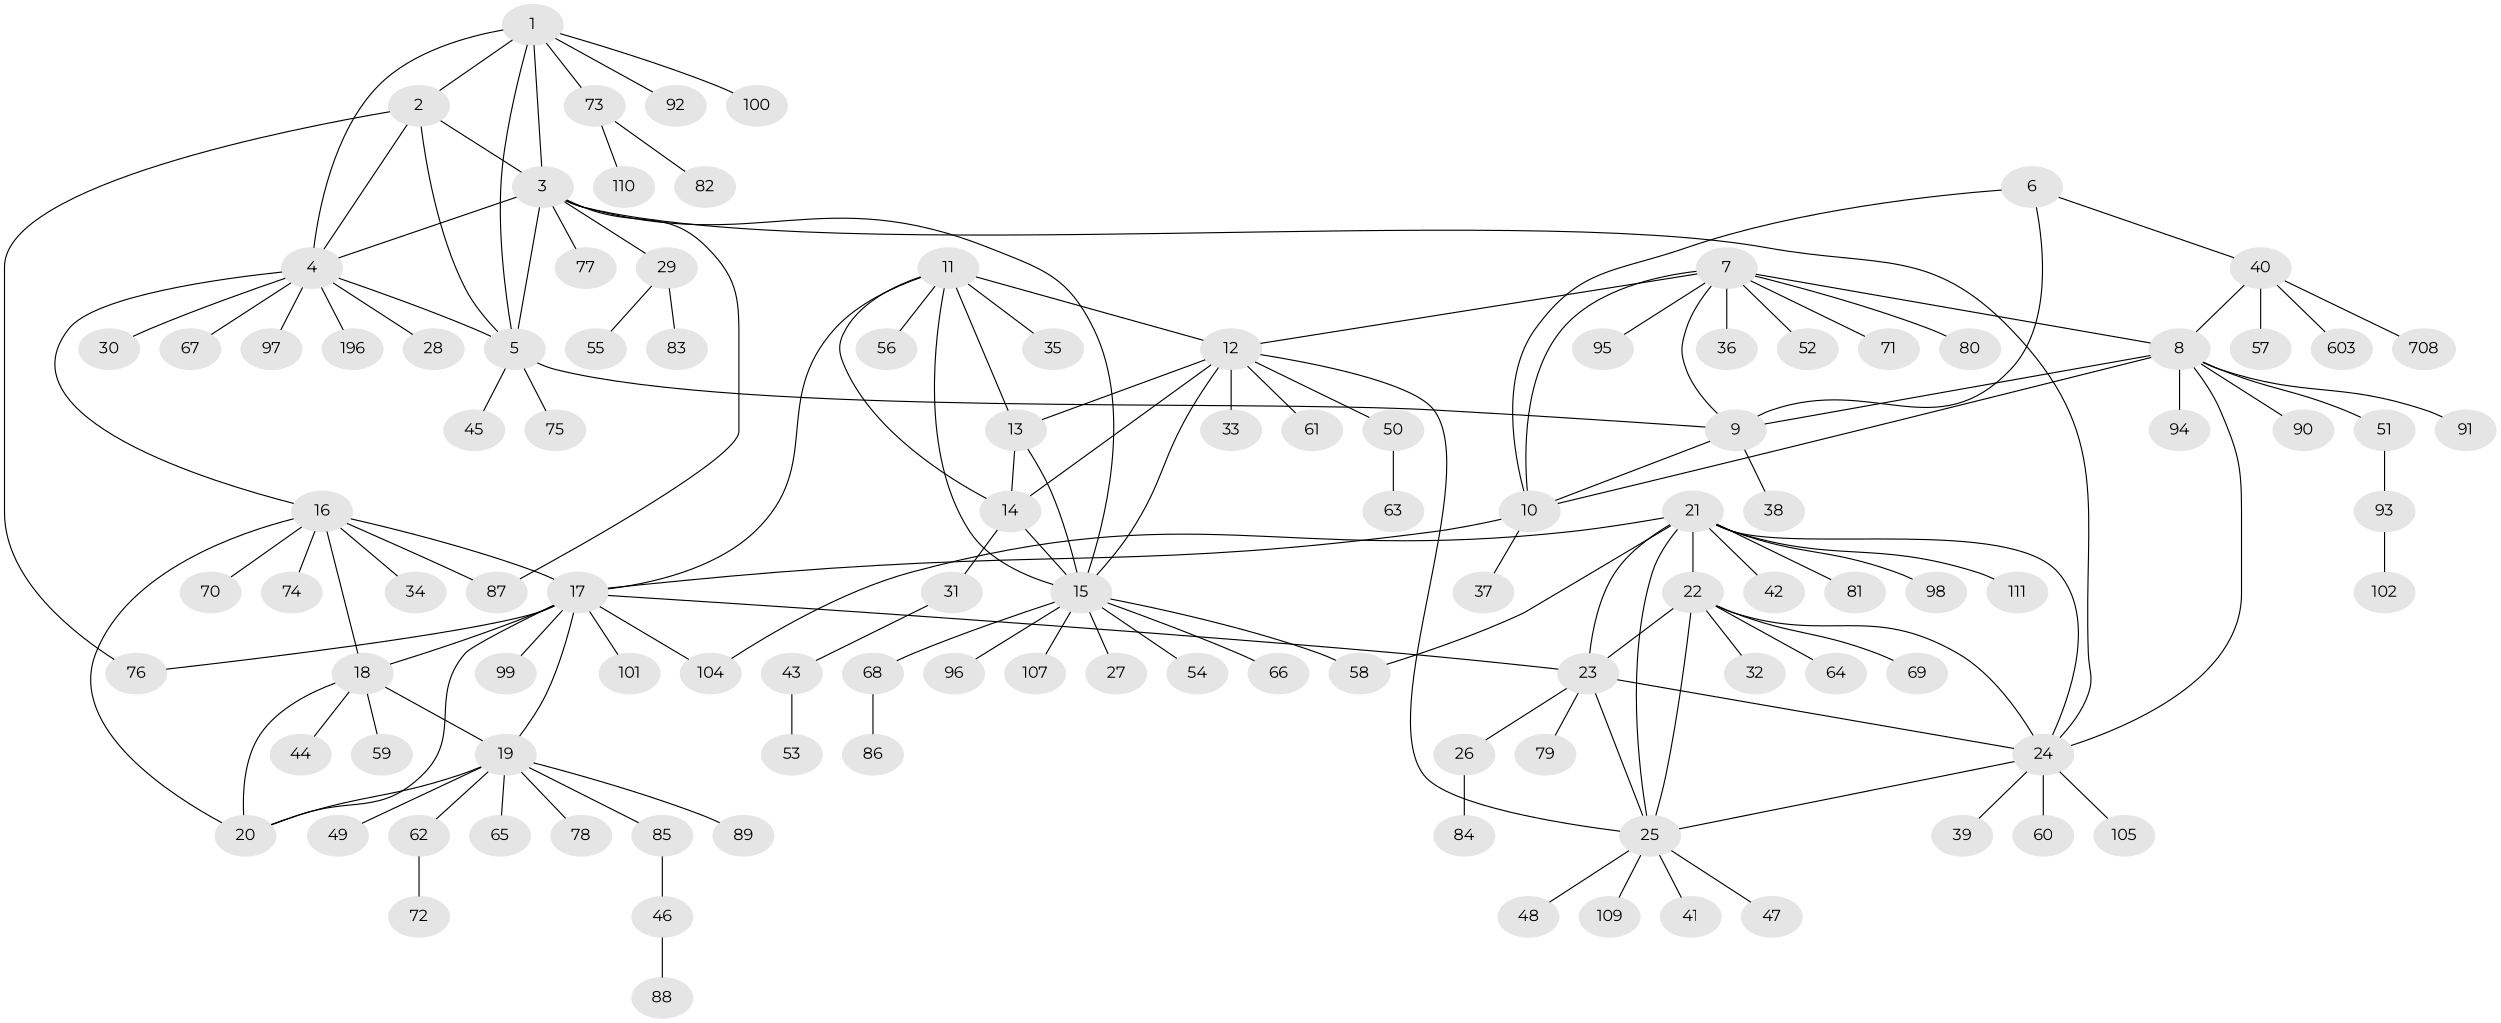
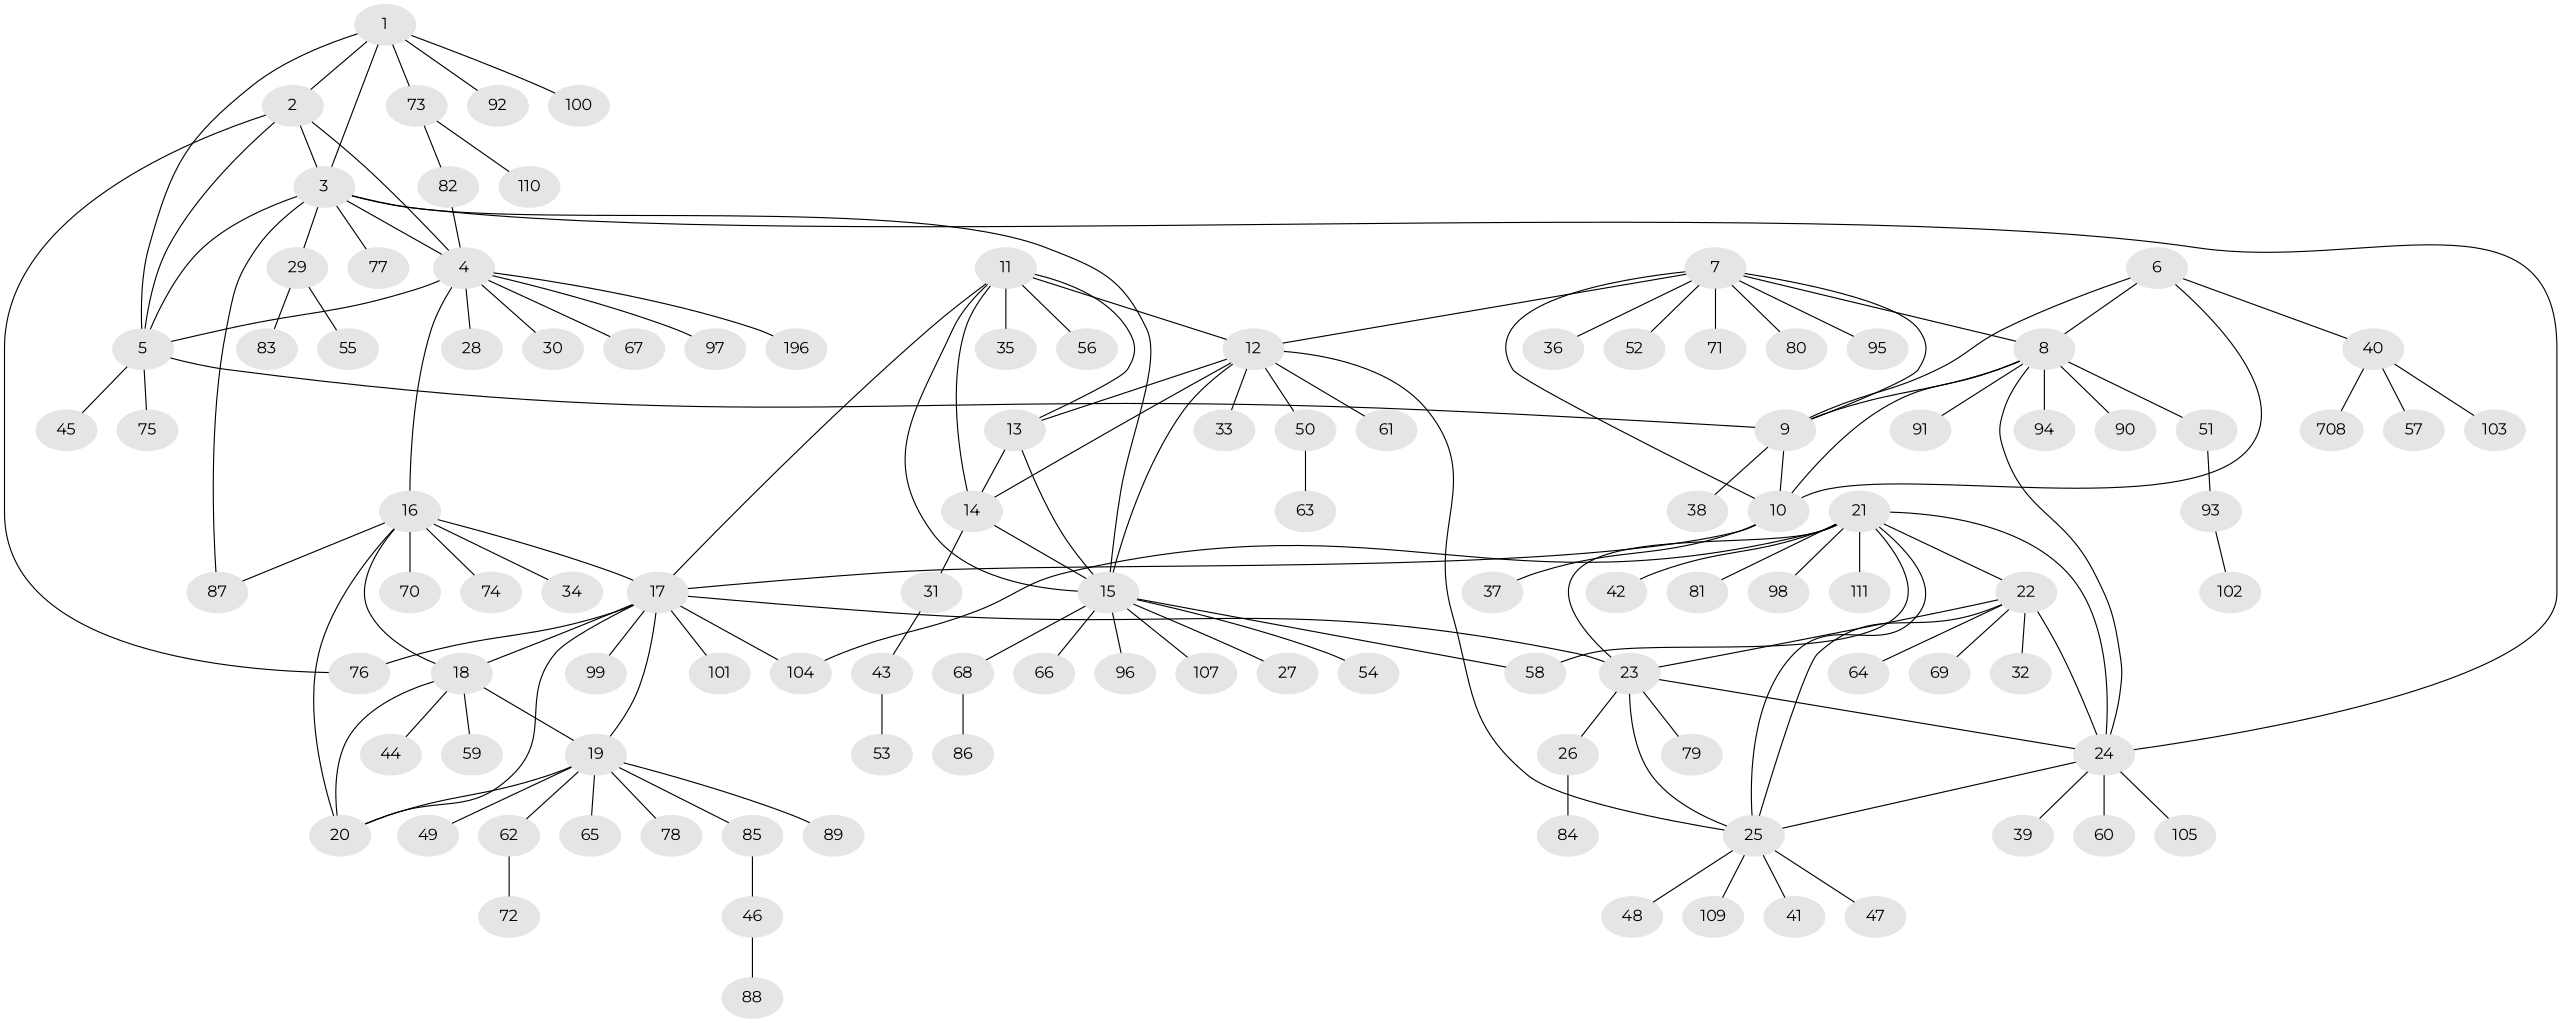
(366, 100) -> (456, 227)
(2220, 309) -> (2101, 309)
(2342, 349) -> (2495, 430)
